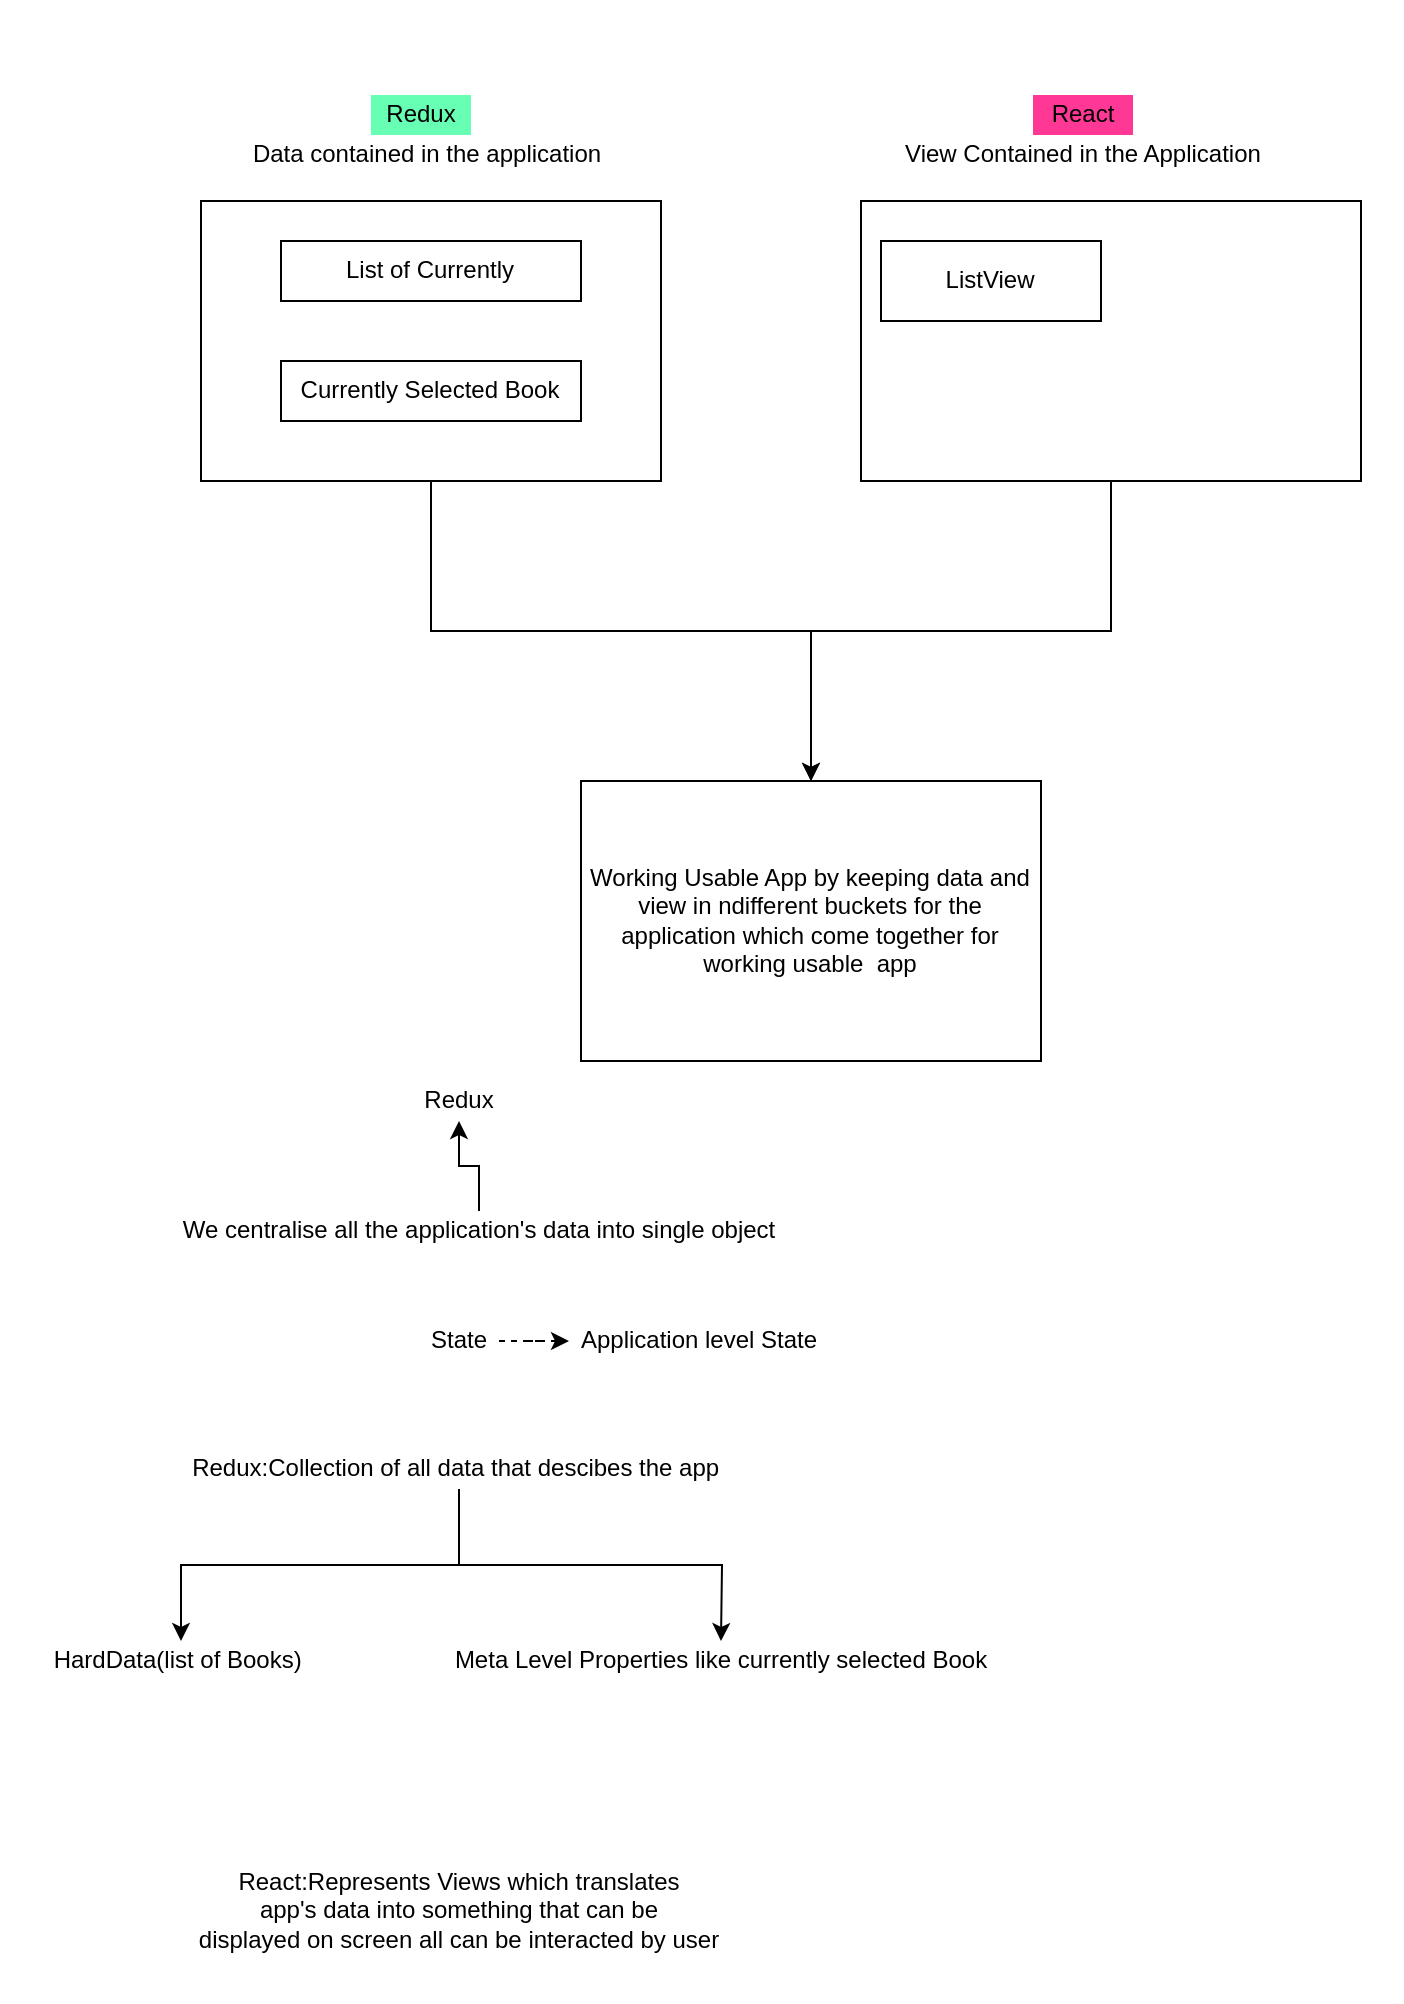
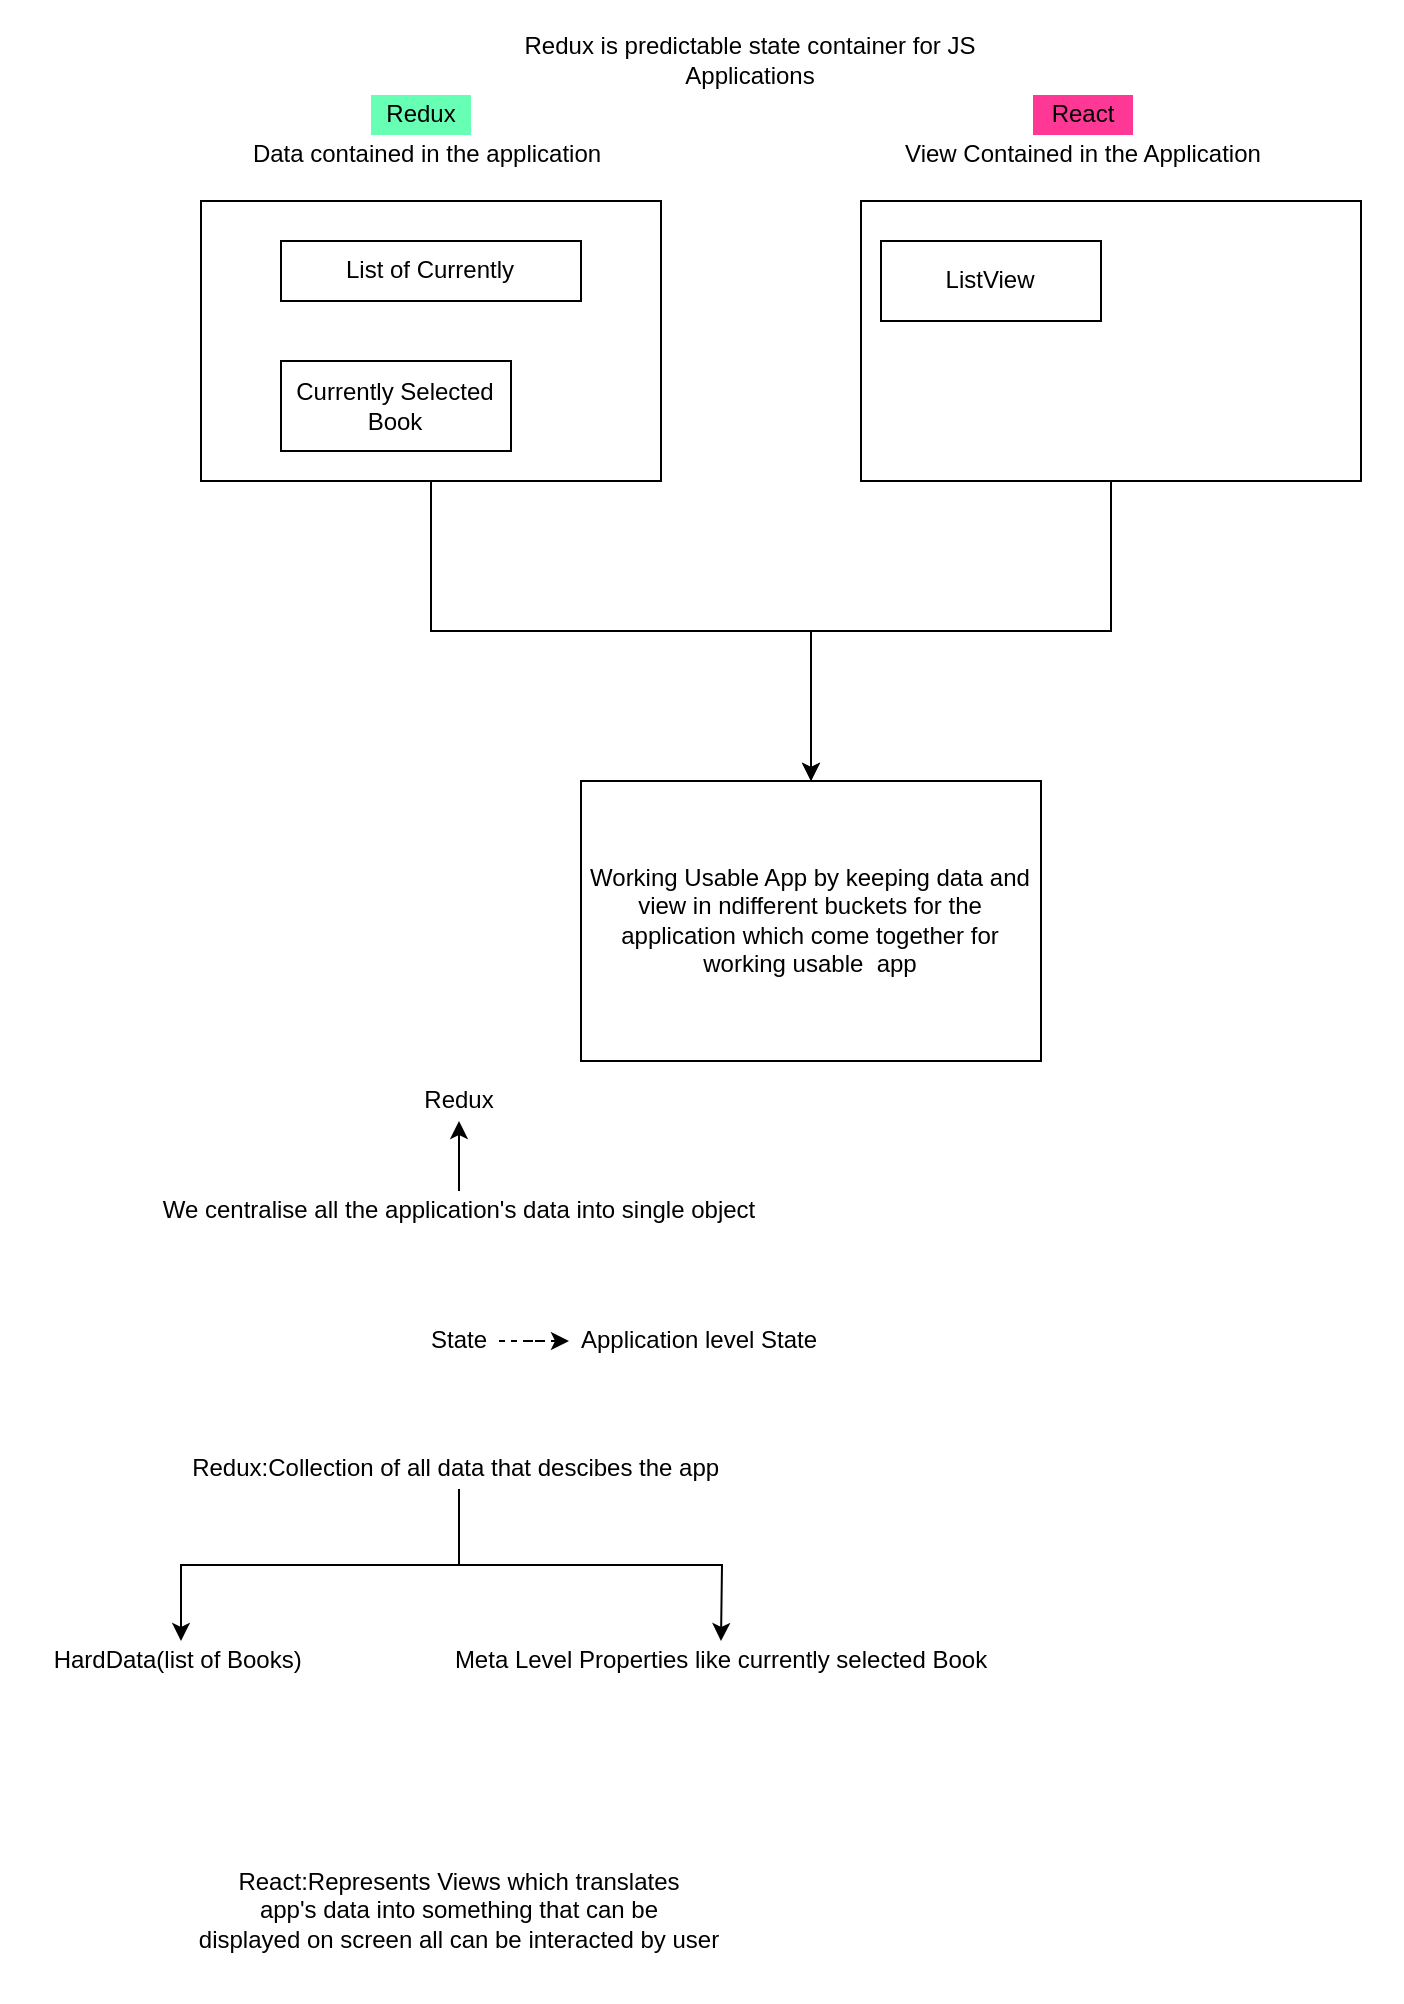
none -> (751, 61)
(431, 391) -> (396, 406)
(479, 1231) -> (459, 1211)
